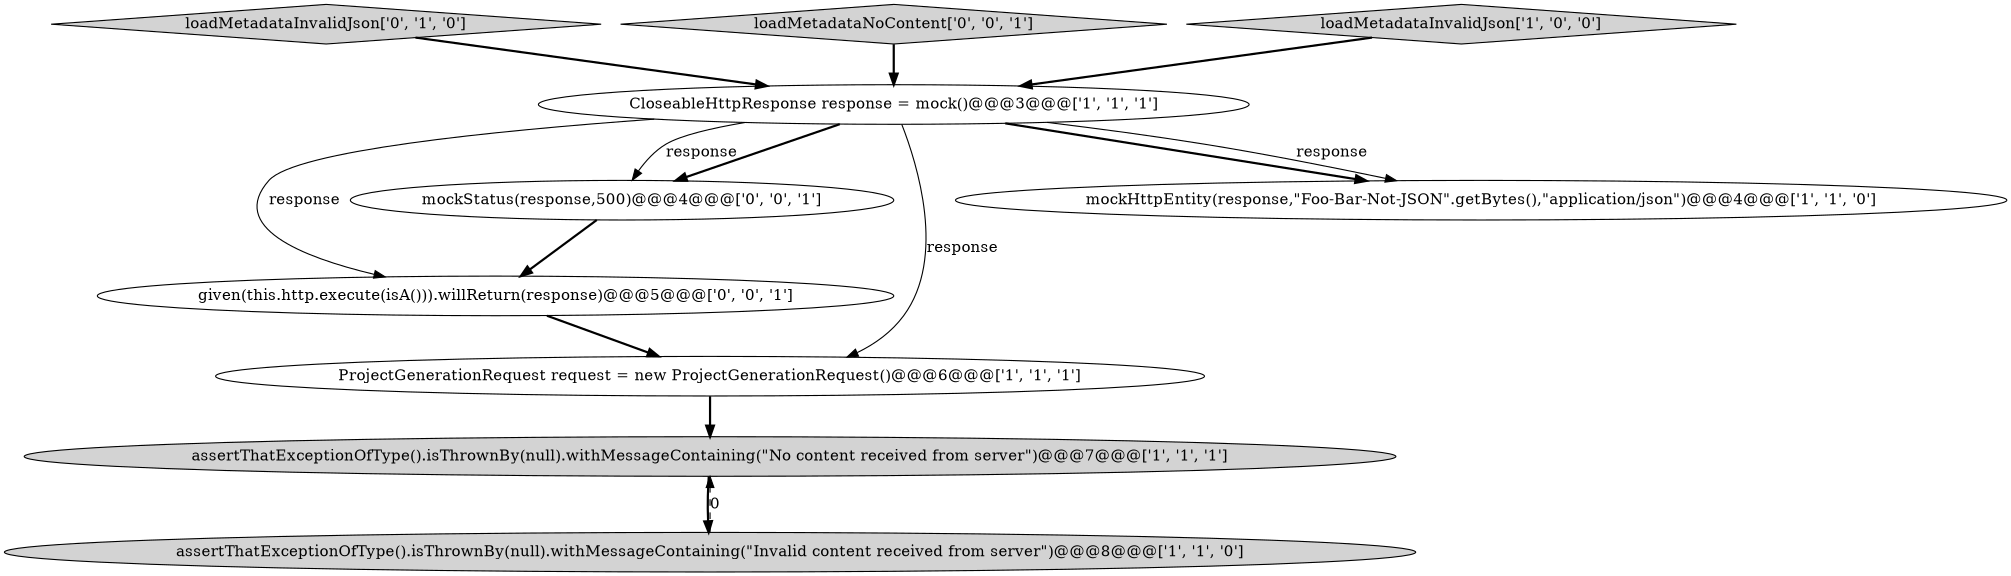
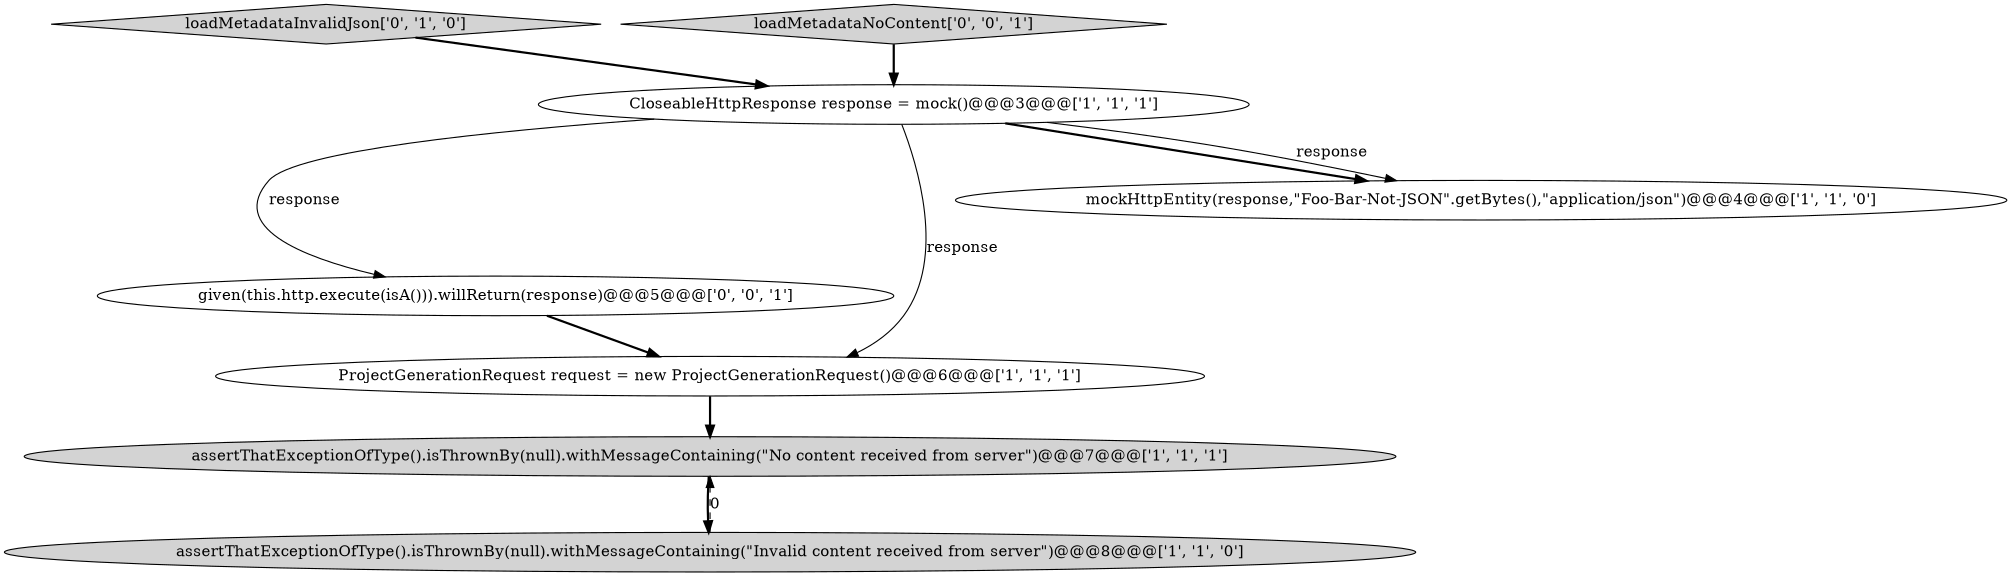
(1461, 24) -> none
(622, 200) -> none
